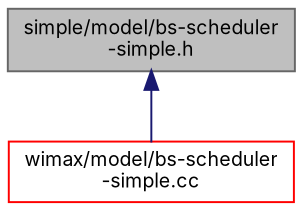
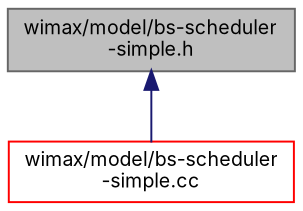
(151, 40) -> (151, 40)
